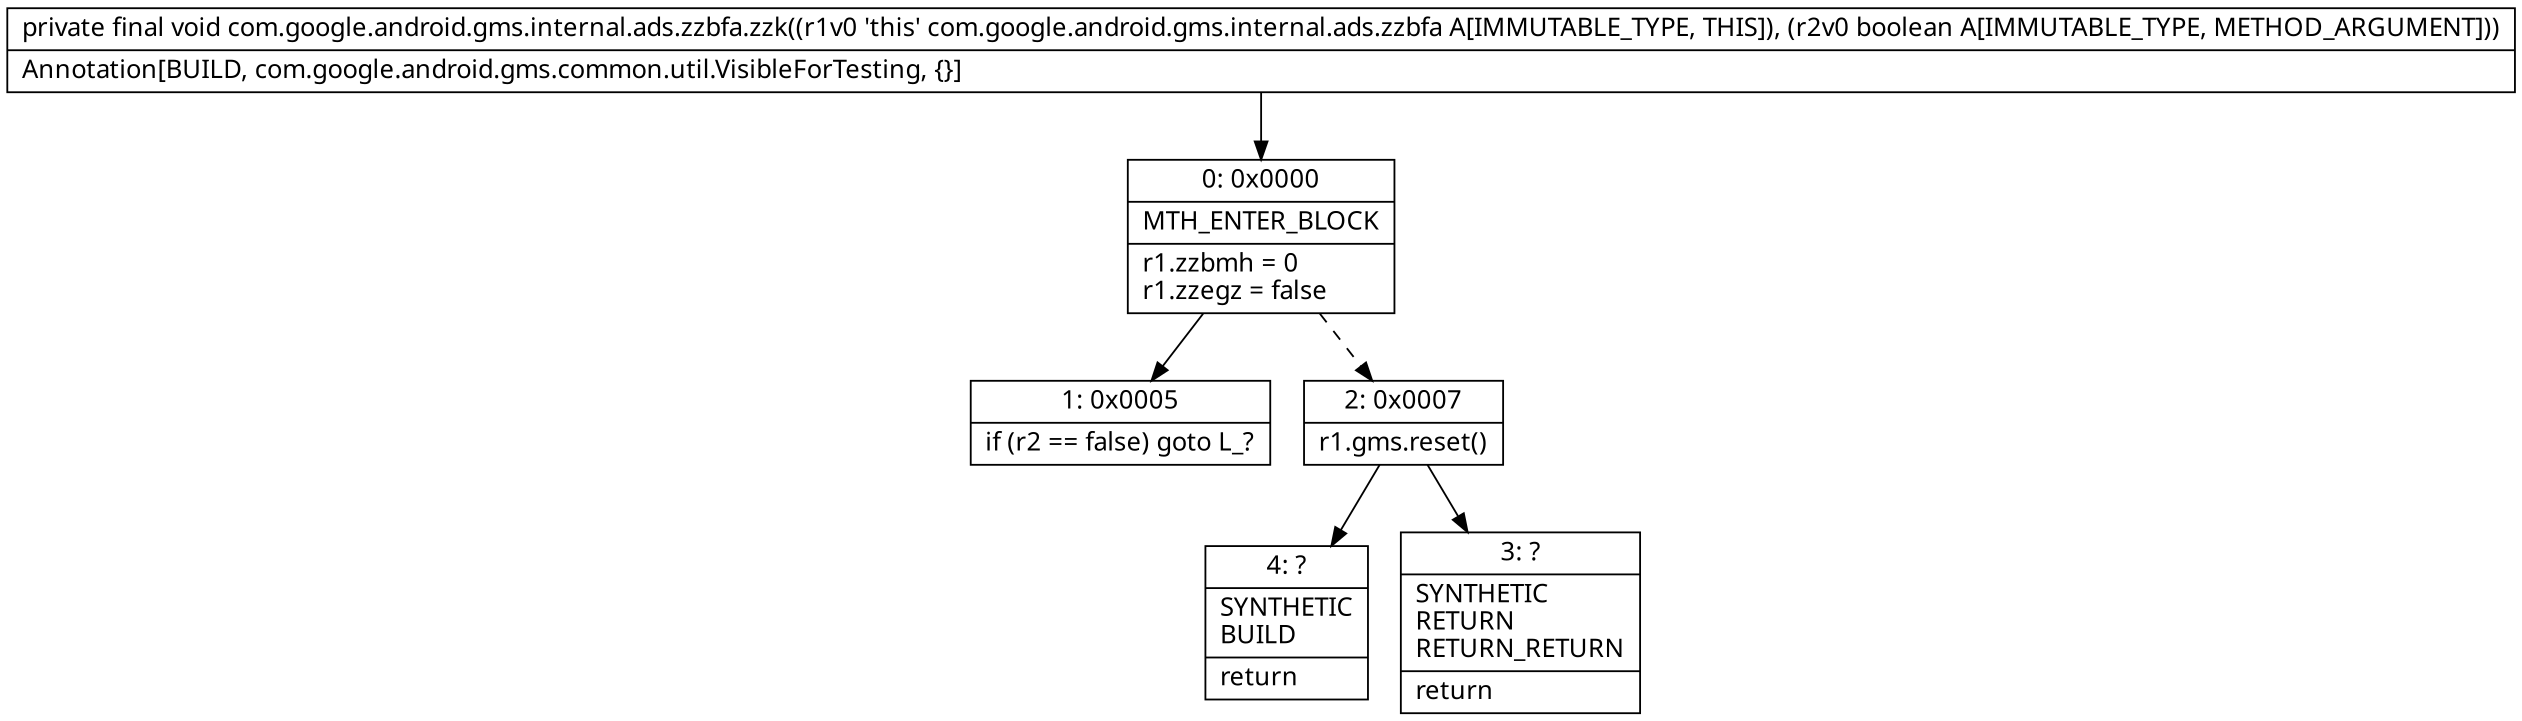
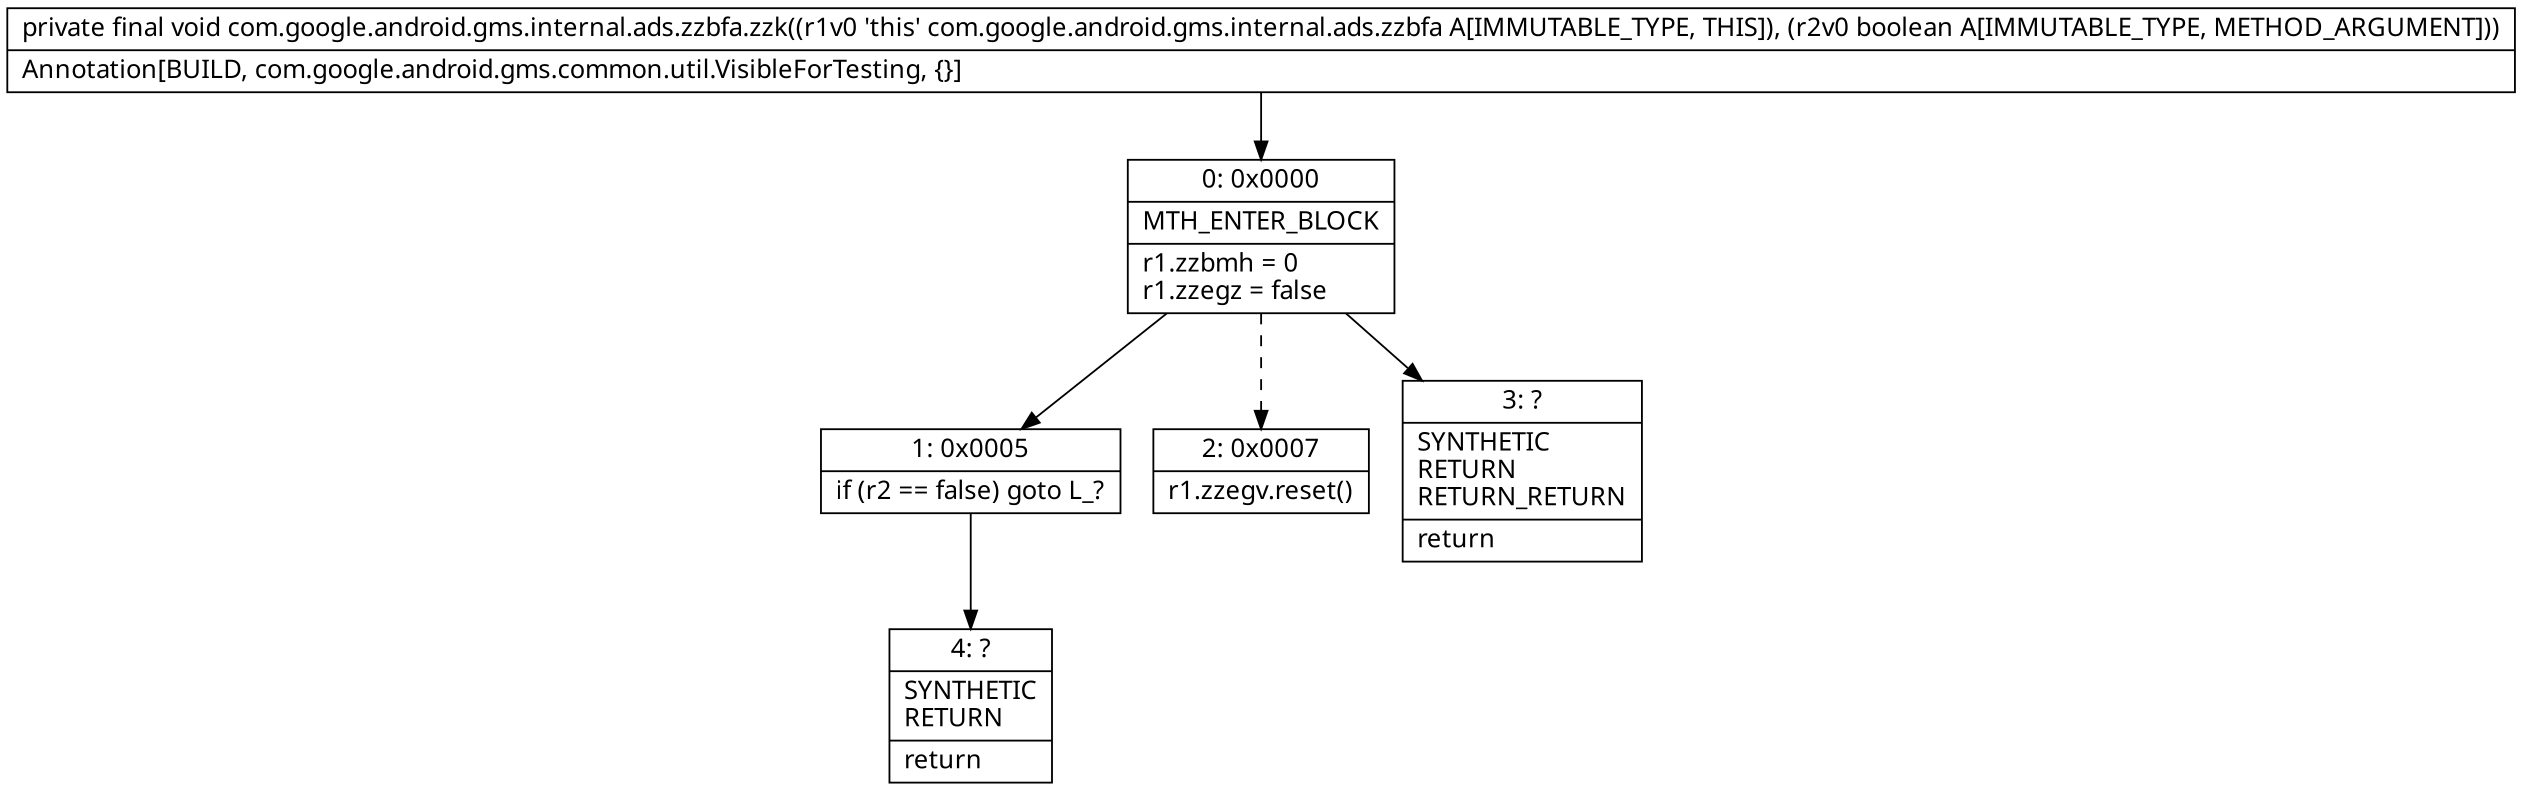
(1404, 443) -> (1261, 491)
(1443, 490) -> (1377, 341)
(1360, 498) -> (971, 562)
(1259, 636) -> (954, 719)
